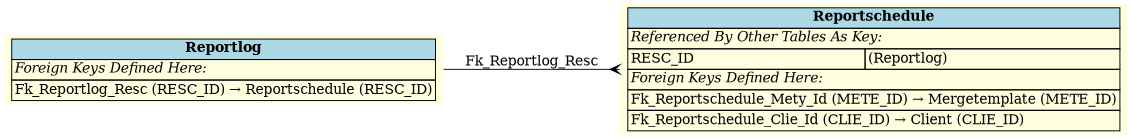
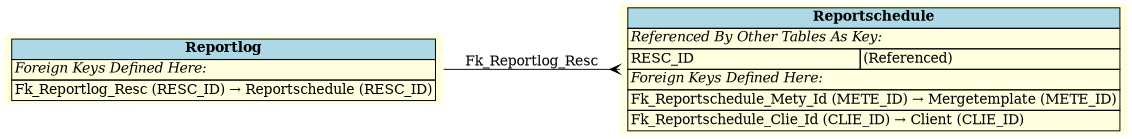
(908, 59) -> (908, 59)
